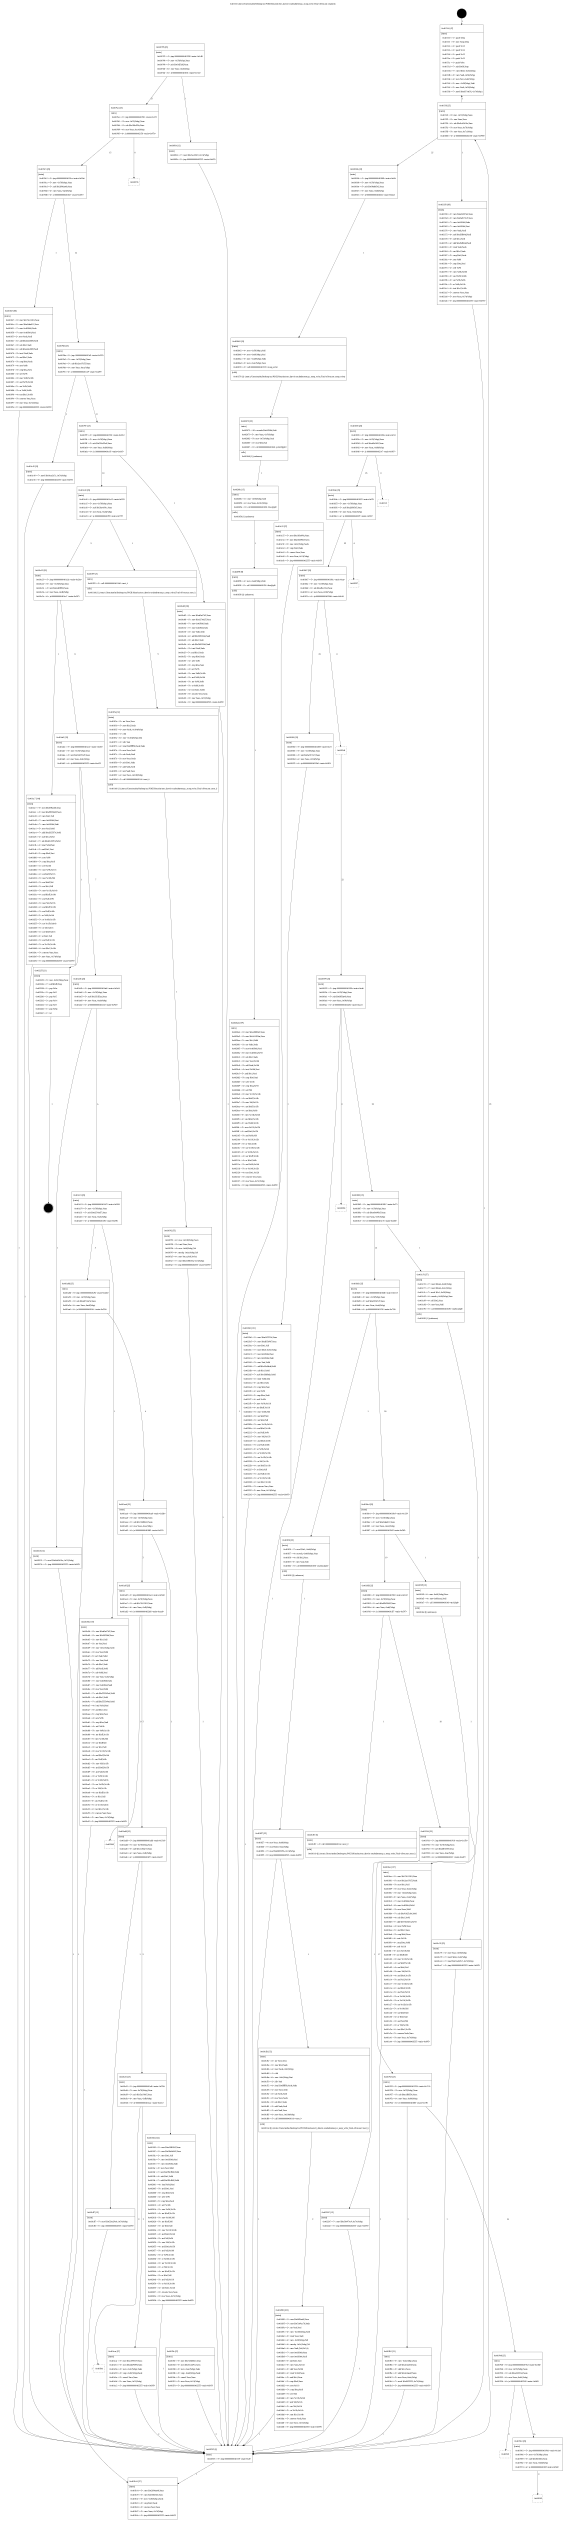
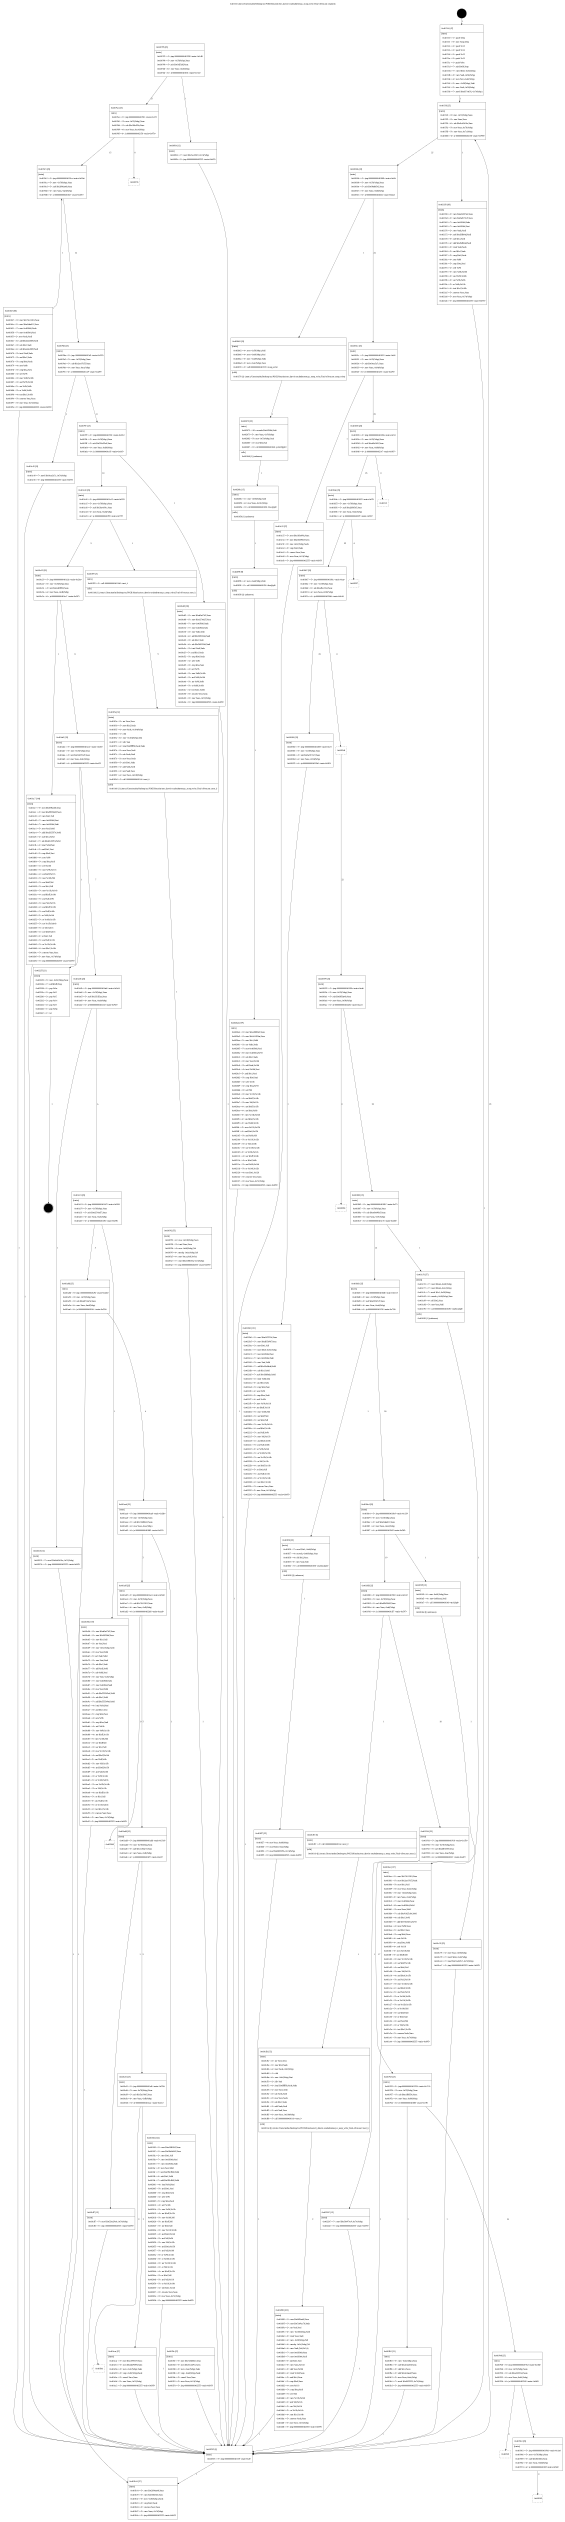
(462, 99) -> (460, 98)
(44, 252) -> (61, 255)
none -> (373, 359)
(257, 1725) -> (234, 1817)
(294, 1953) -> (341, 1952)
